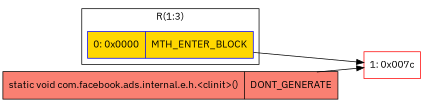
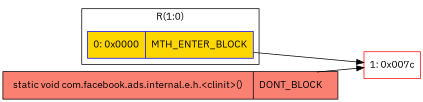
(170, 17) -> (170, 17)
(291, 85) -> (291, 85)
